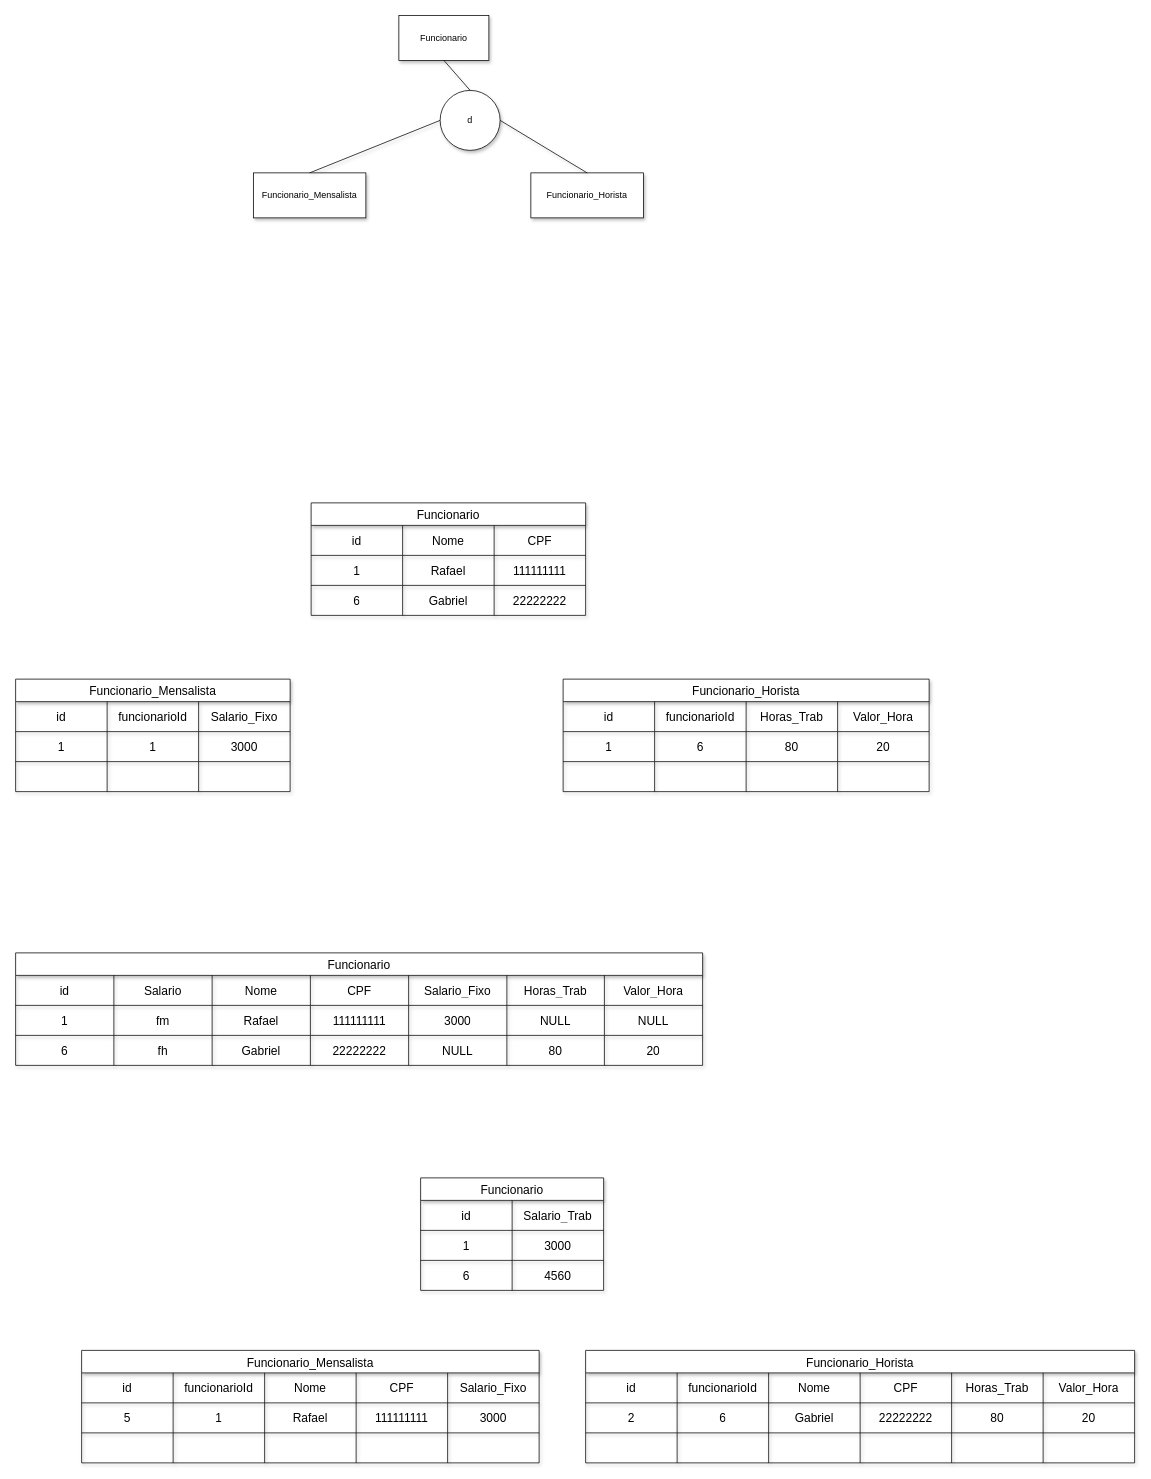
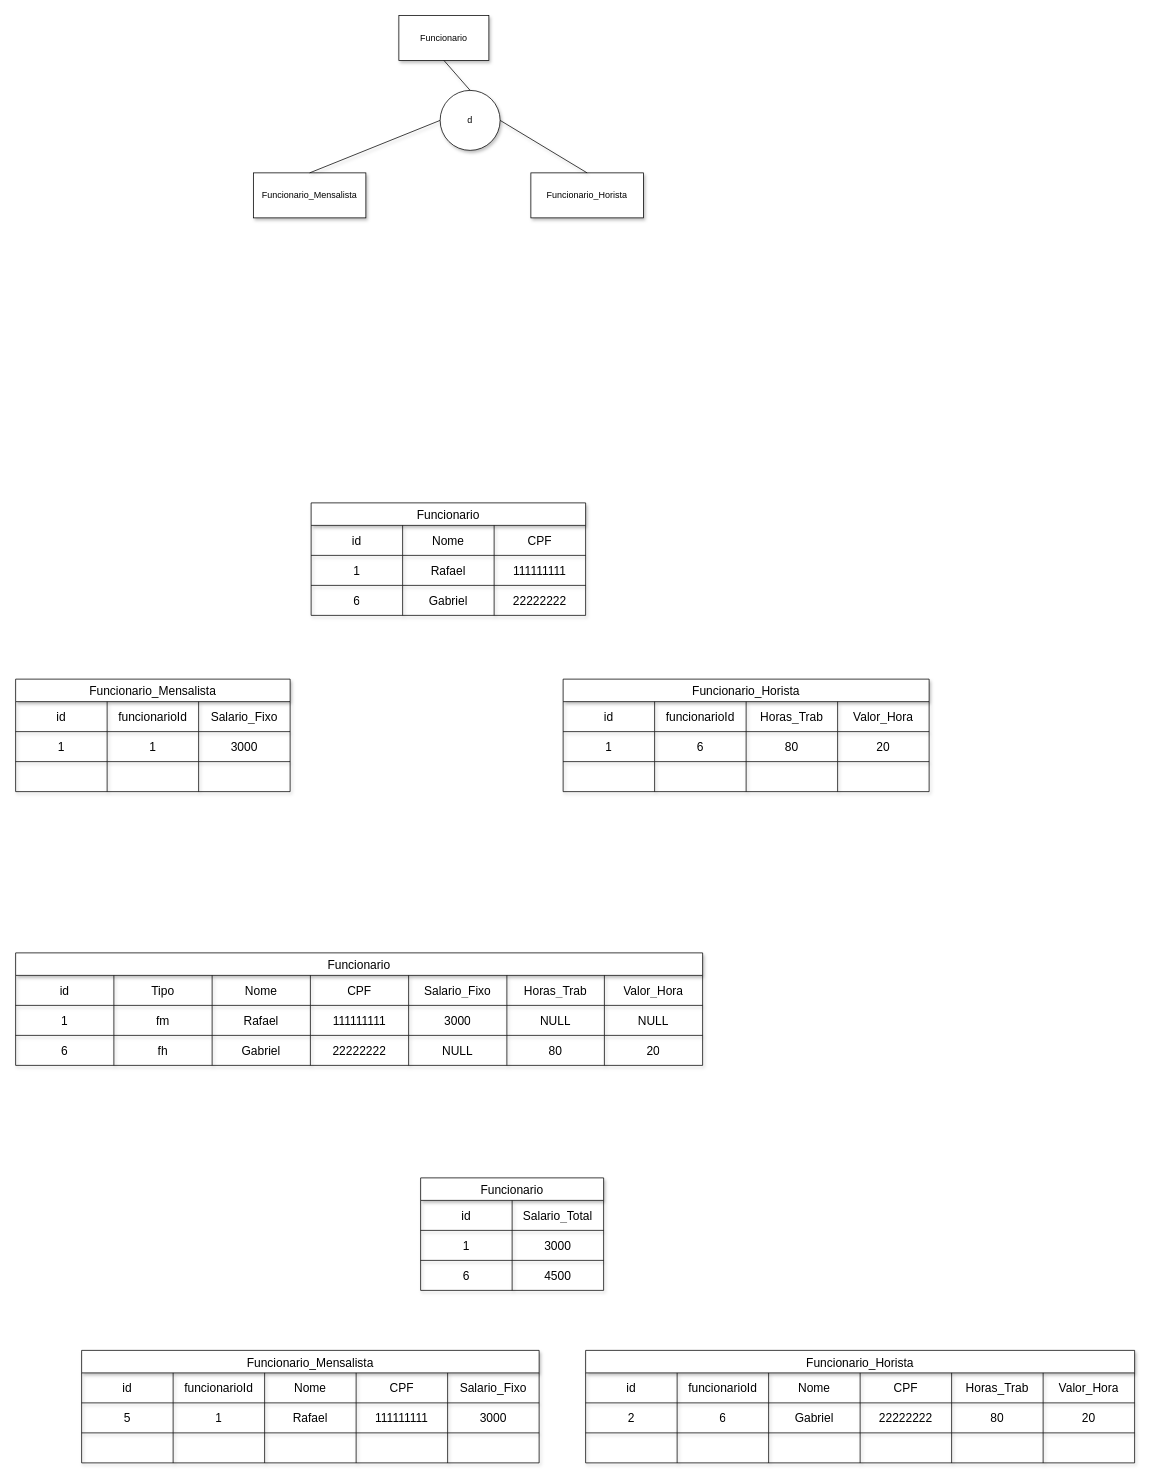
(163, 990) -> (163, 990)
(558, 1215) -> (558, 1215)
(558, 1275) -> (558, 1275)
